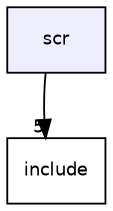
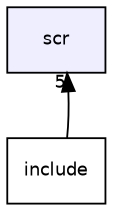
(44, 97) -> (69, 115)
